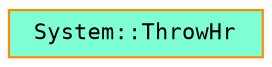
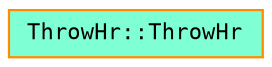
(136, 34) -> (136, 34)
